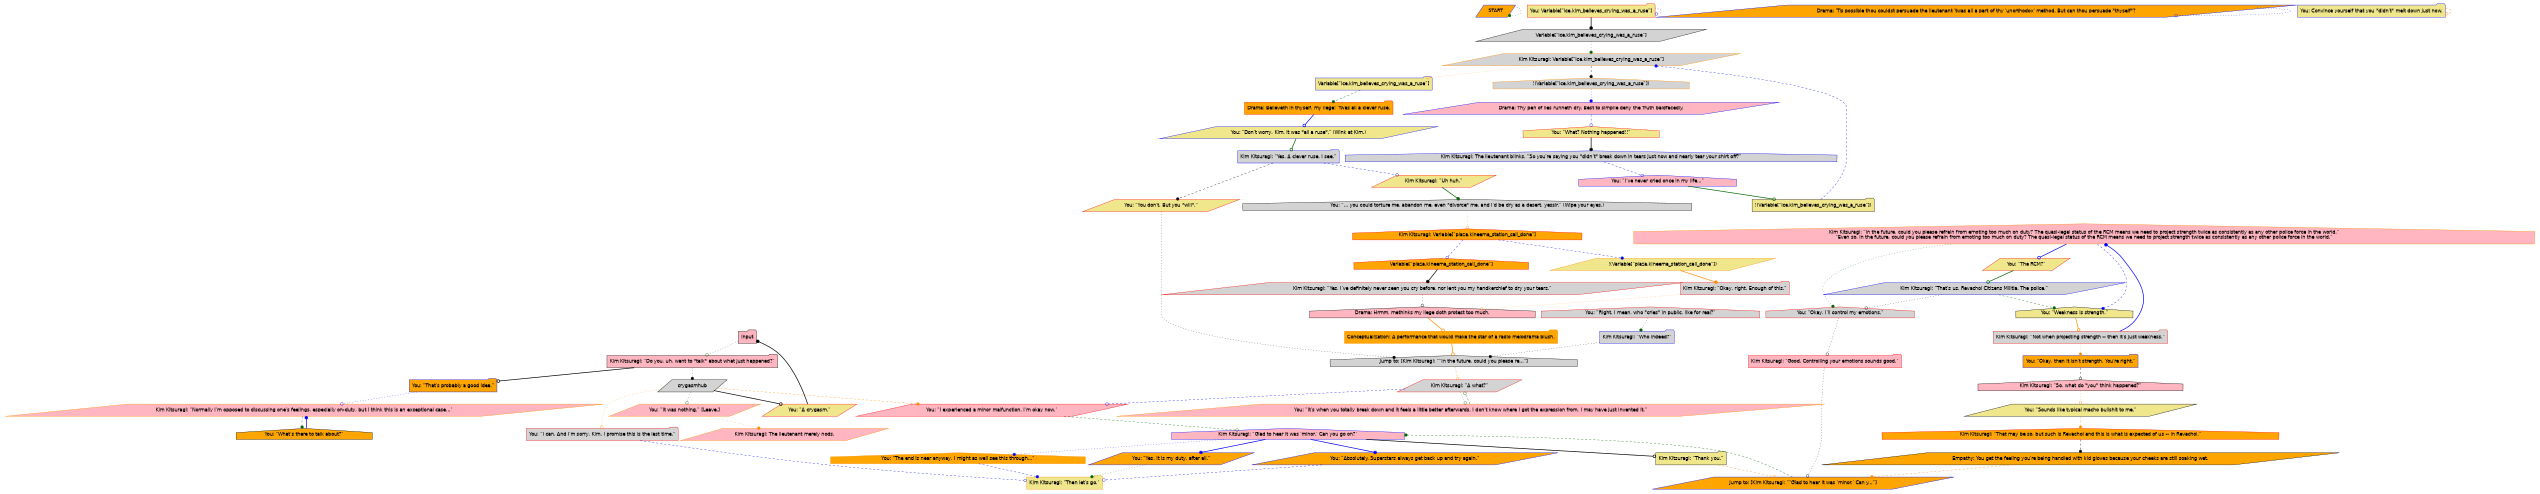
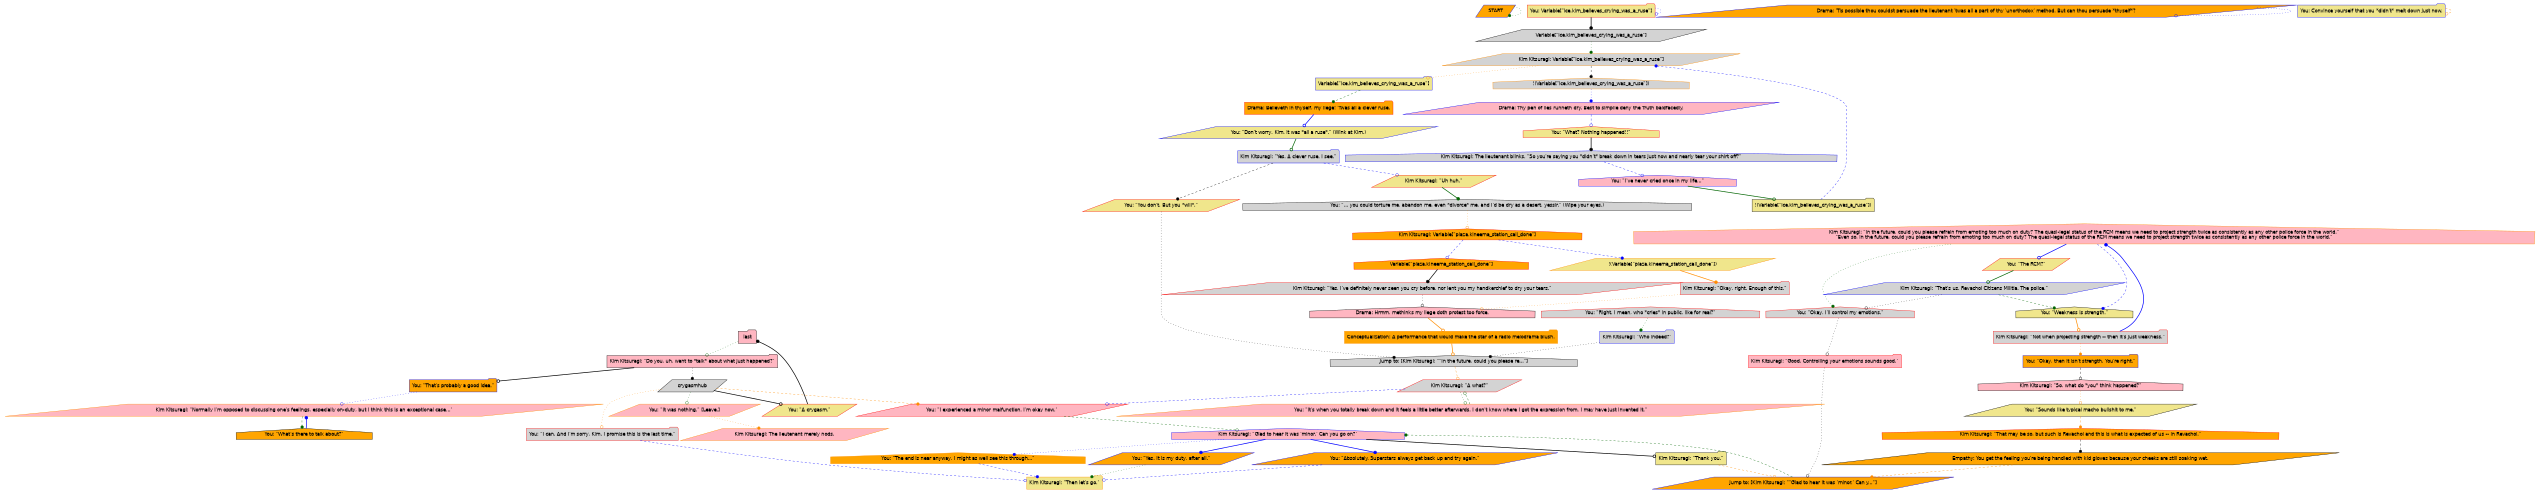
(1422, 313) -> (1422, 313)
(747, 337) -> (747, 337)
